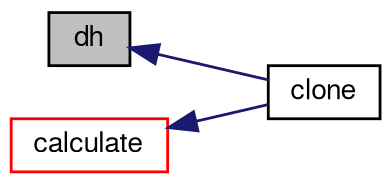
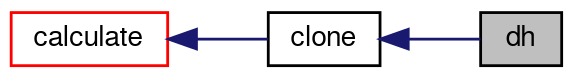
(213, 67) -> (445, 39)
